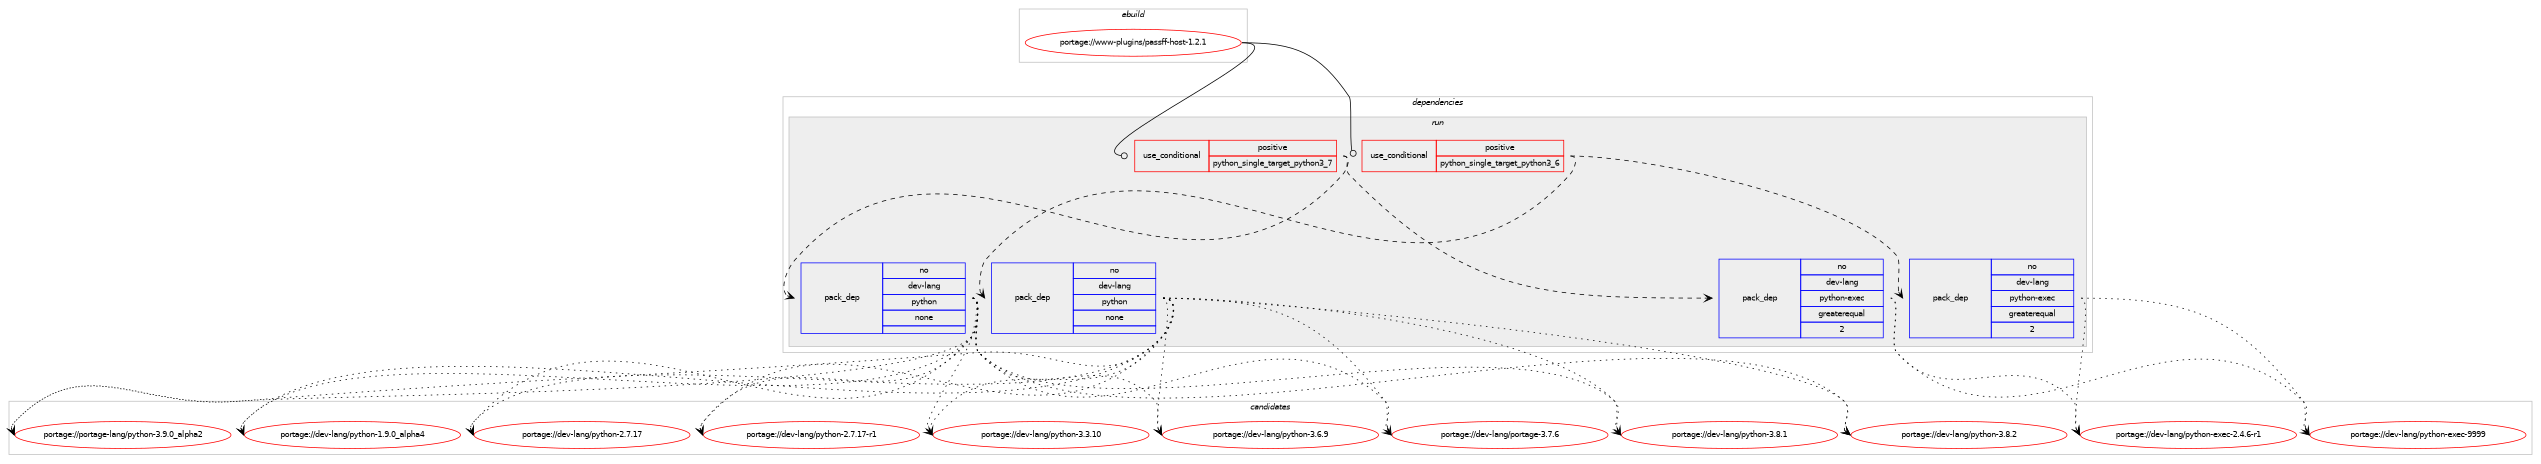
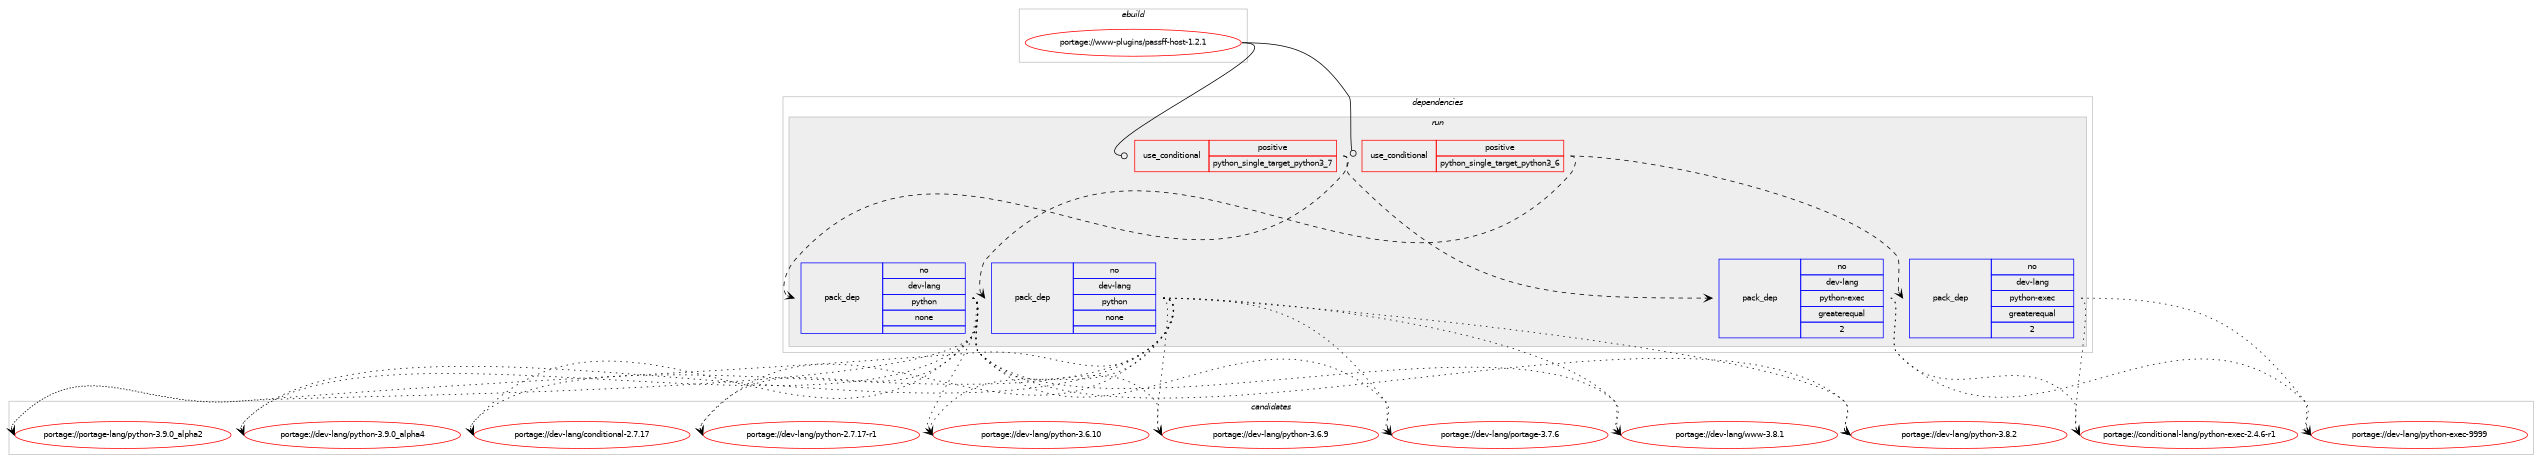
(352, 435) -> (352, 435)
(582, 435) -> (582, 435)
(1041, 435) -> (1041, 435)
(1730, 435) -> (1730, 435)
(2188, 435) -> (2189, 435)
